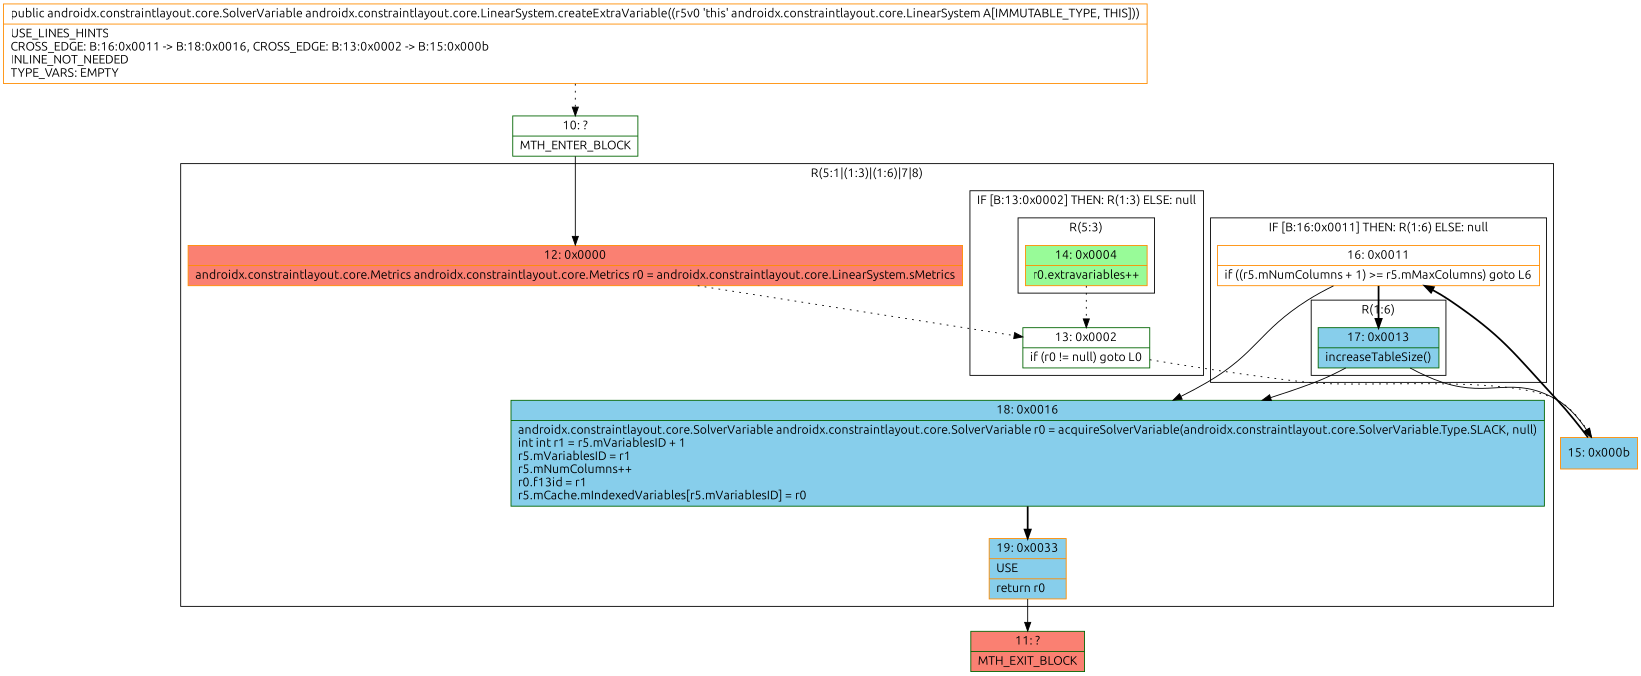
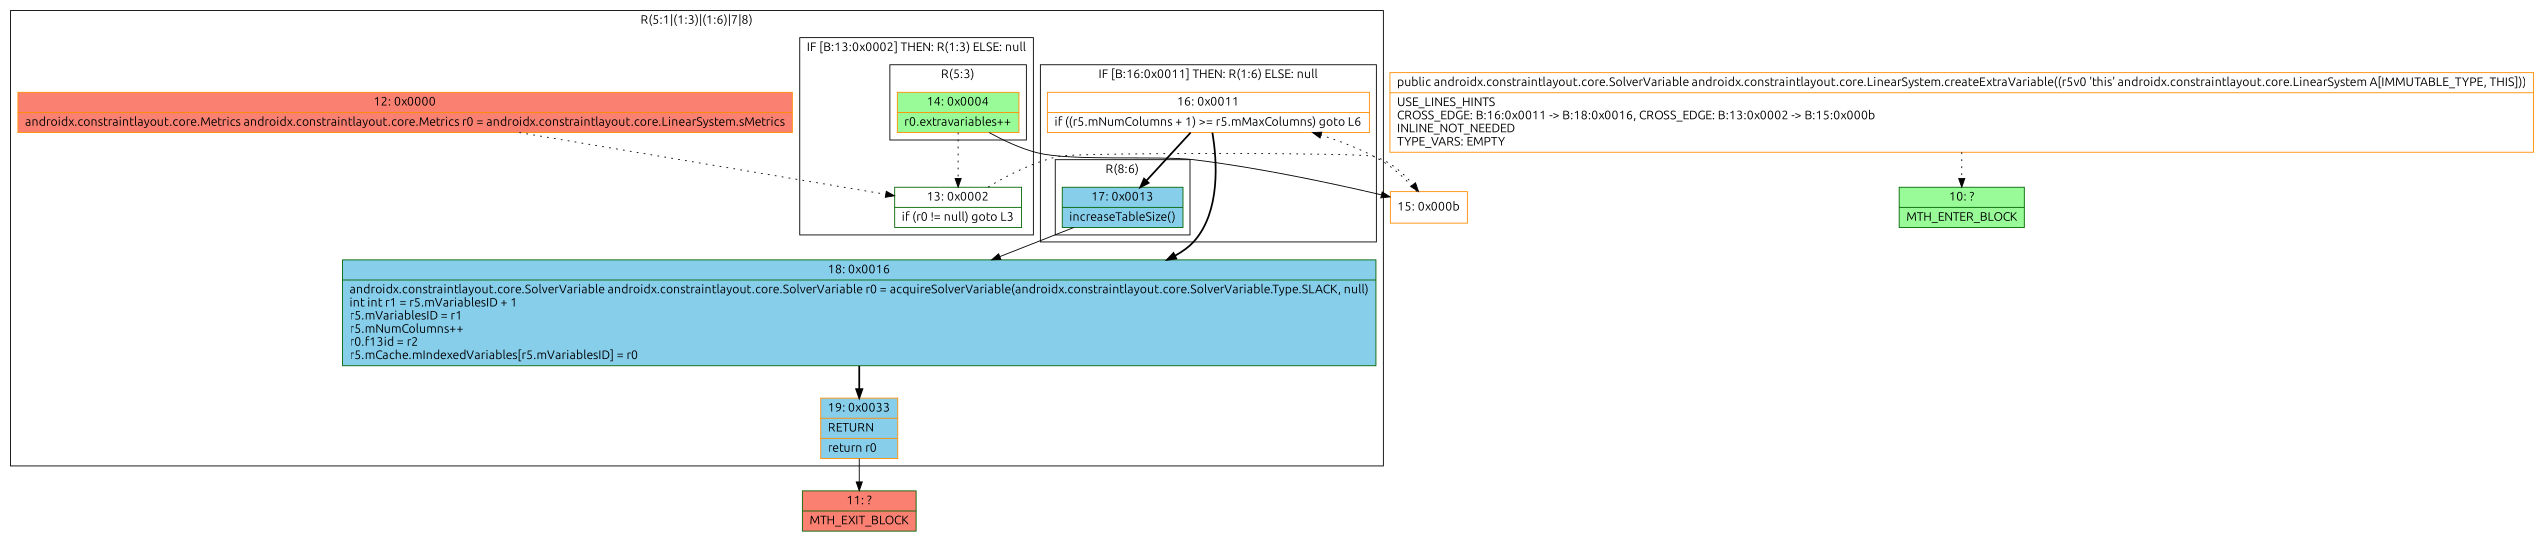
(575, 136) -> (1962, 207)
(575, 196) -> none
(1379, 310) -> (1123, 170)
(1258, 342) -> (1213, 201)
(1517, 356) -> (1361, 150)
(1086, 357) -> (958, 217)
(1504, 387) -> (1204, 161)
(1599, 453) -> (1429, 207)
(553, 483) -> (384, 342)
(1007, 568) -> (851, 428)
